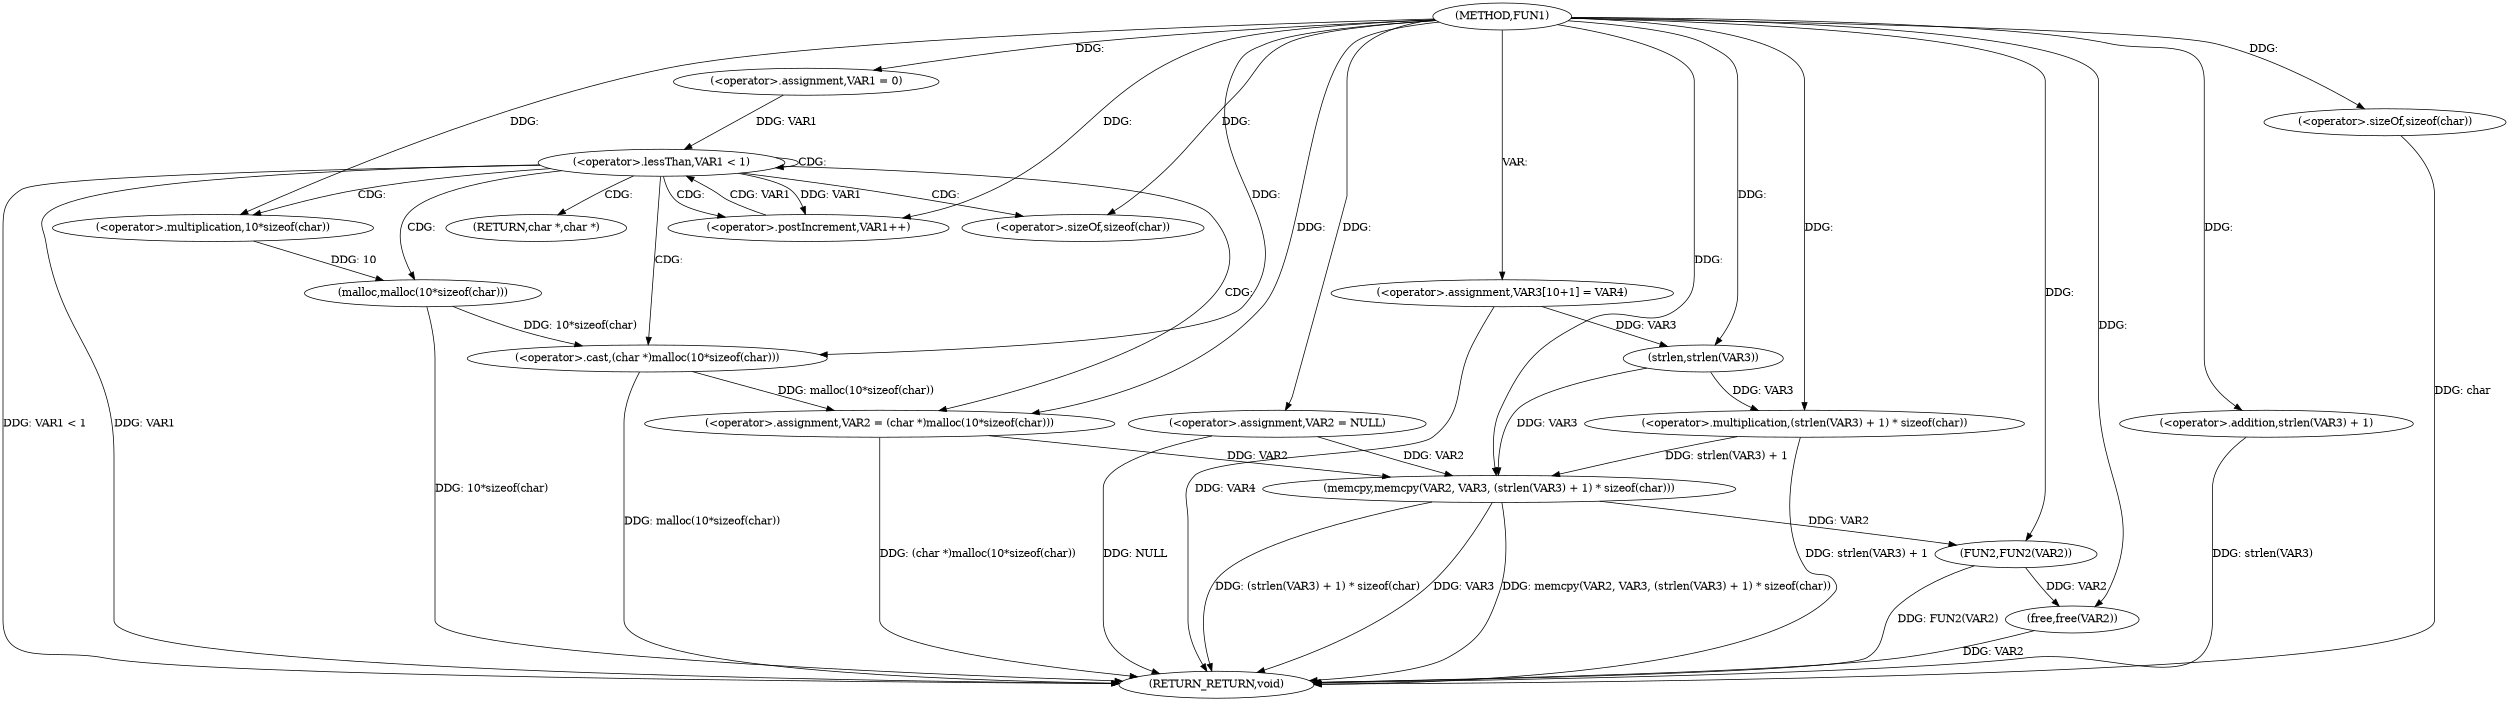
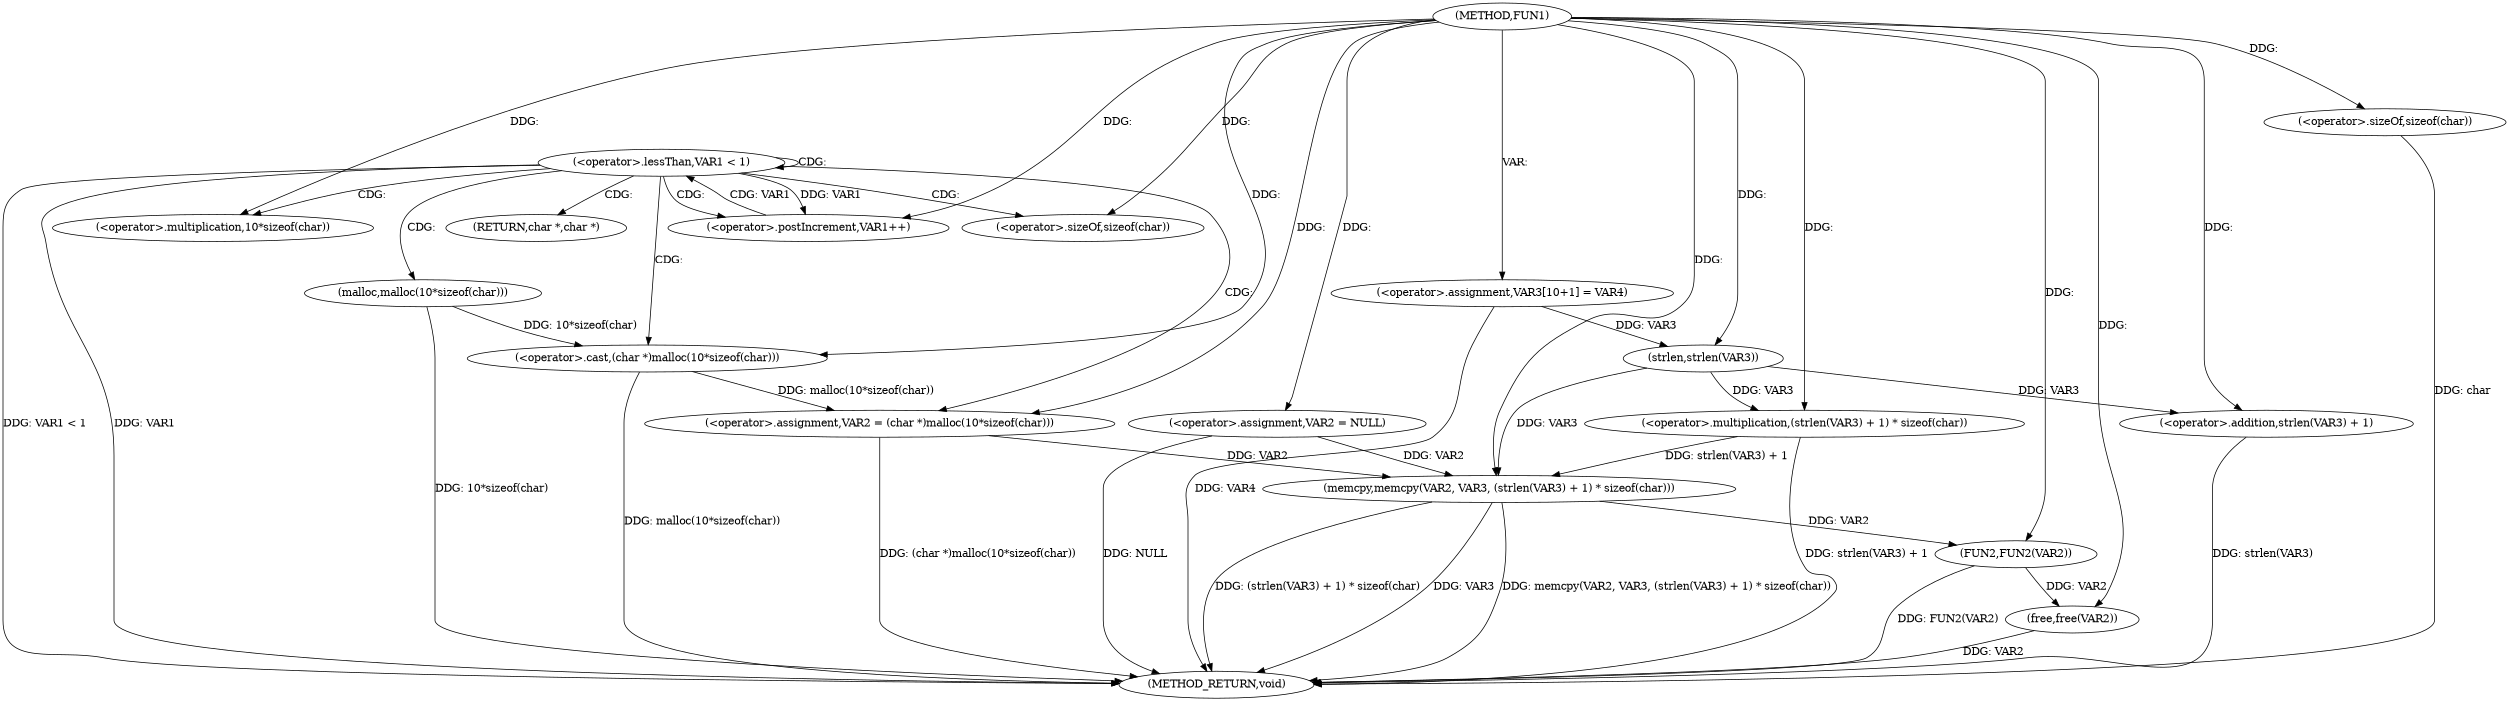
(806, 82) -> none
(315, 260) -> none
none -> (1969, 389)
(1216, 685) -> (1216, 685)
